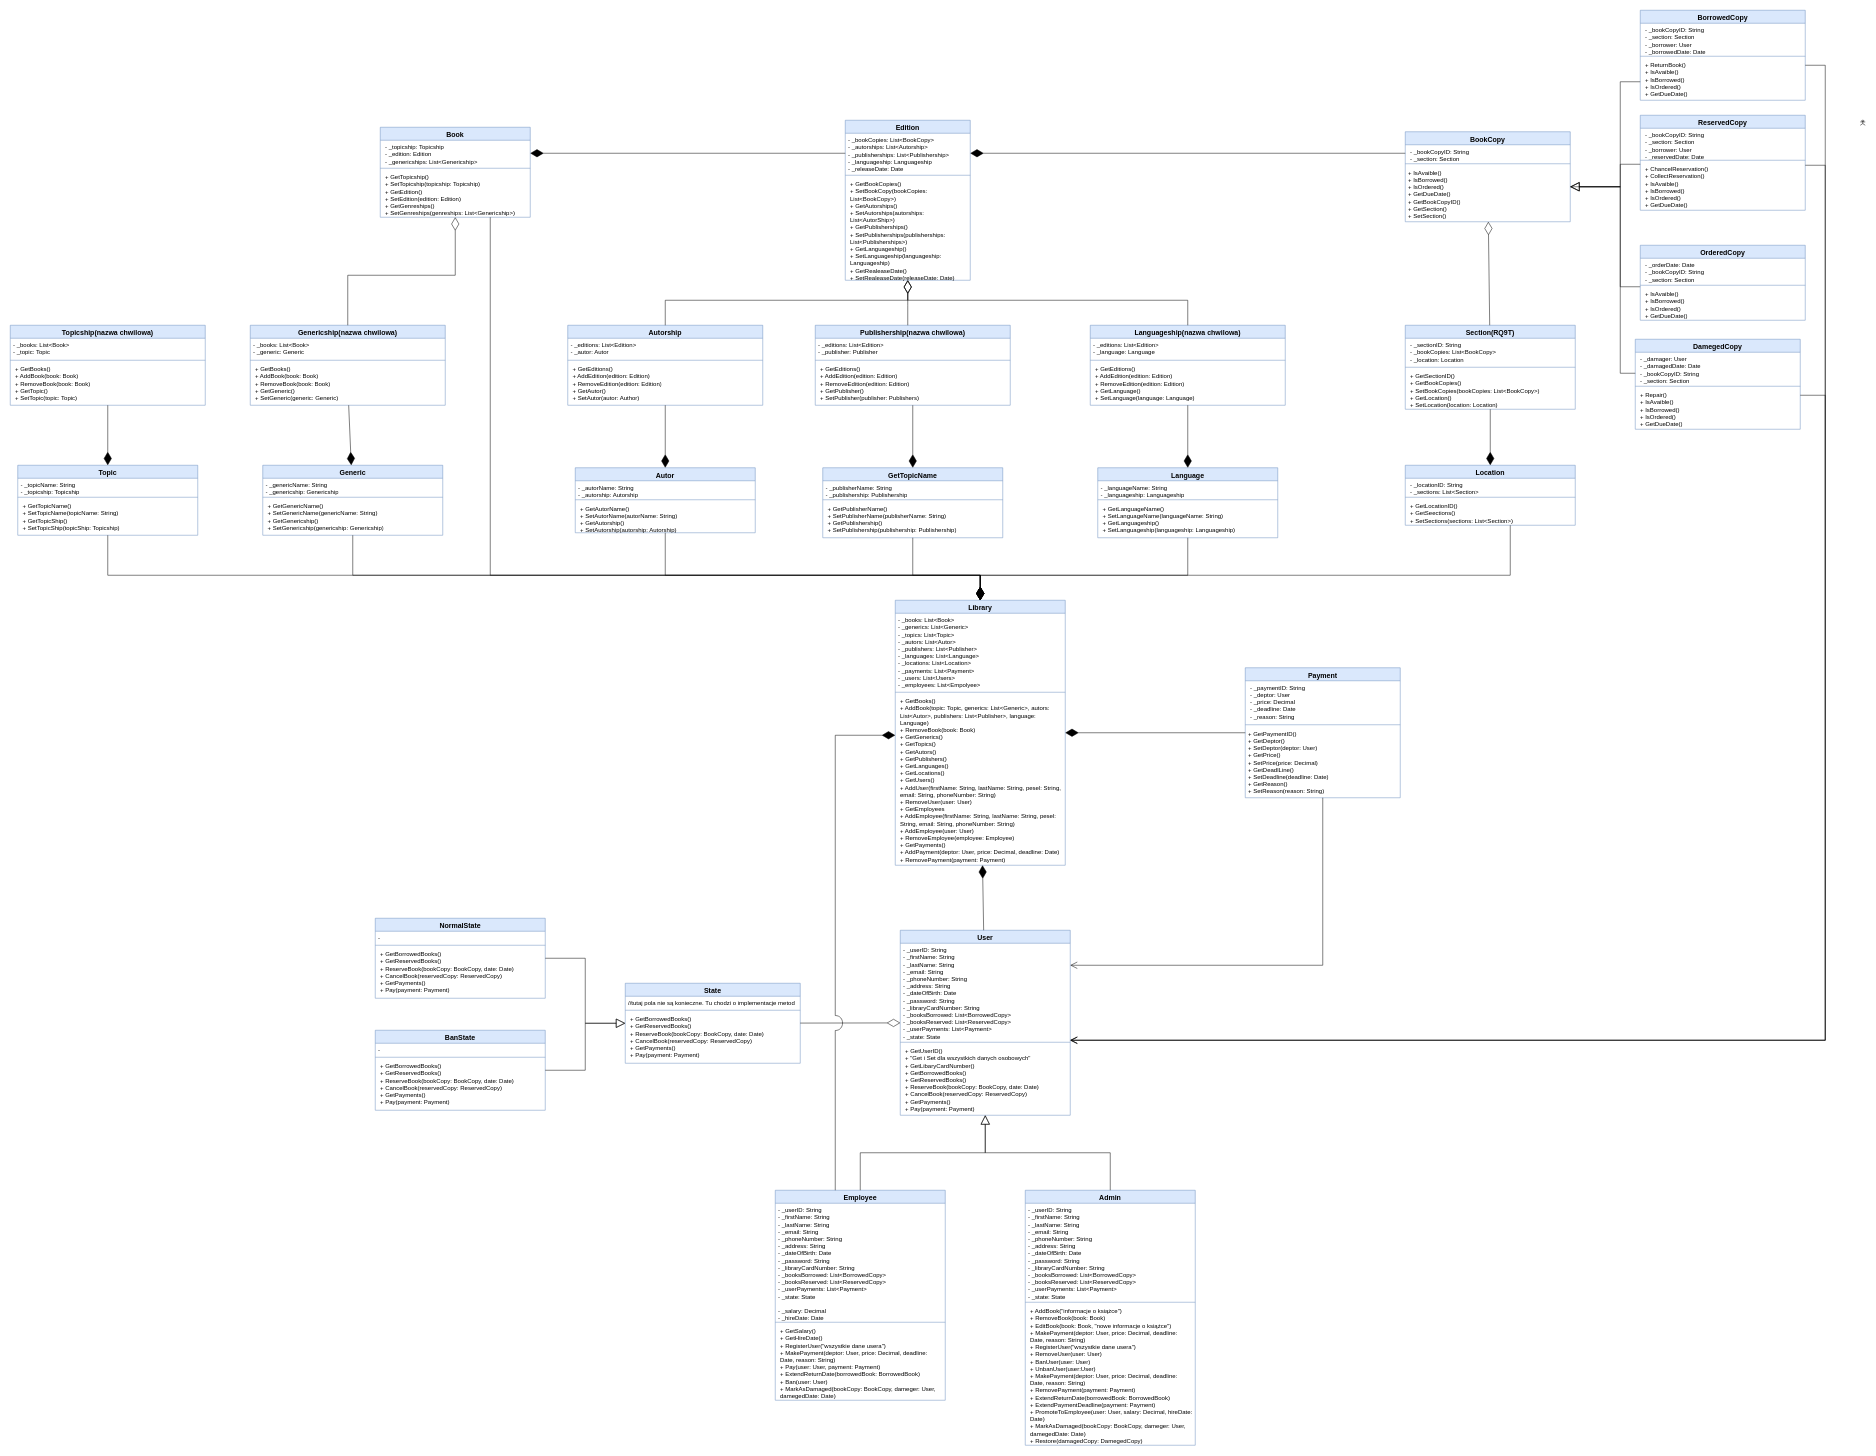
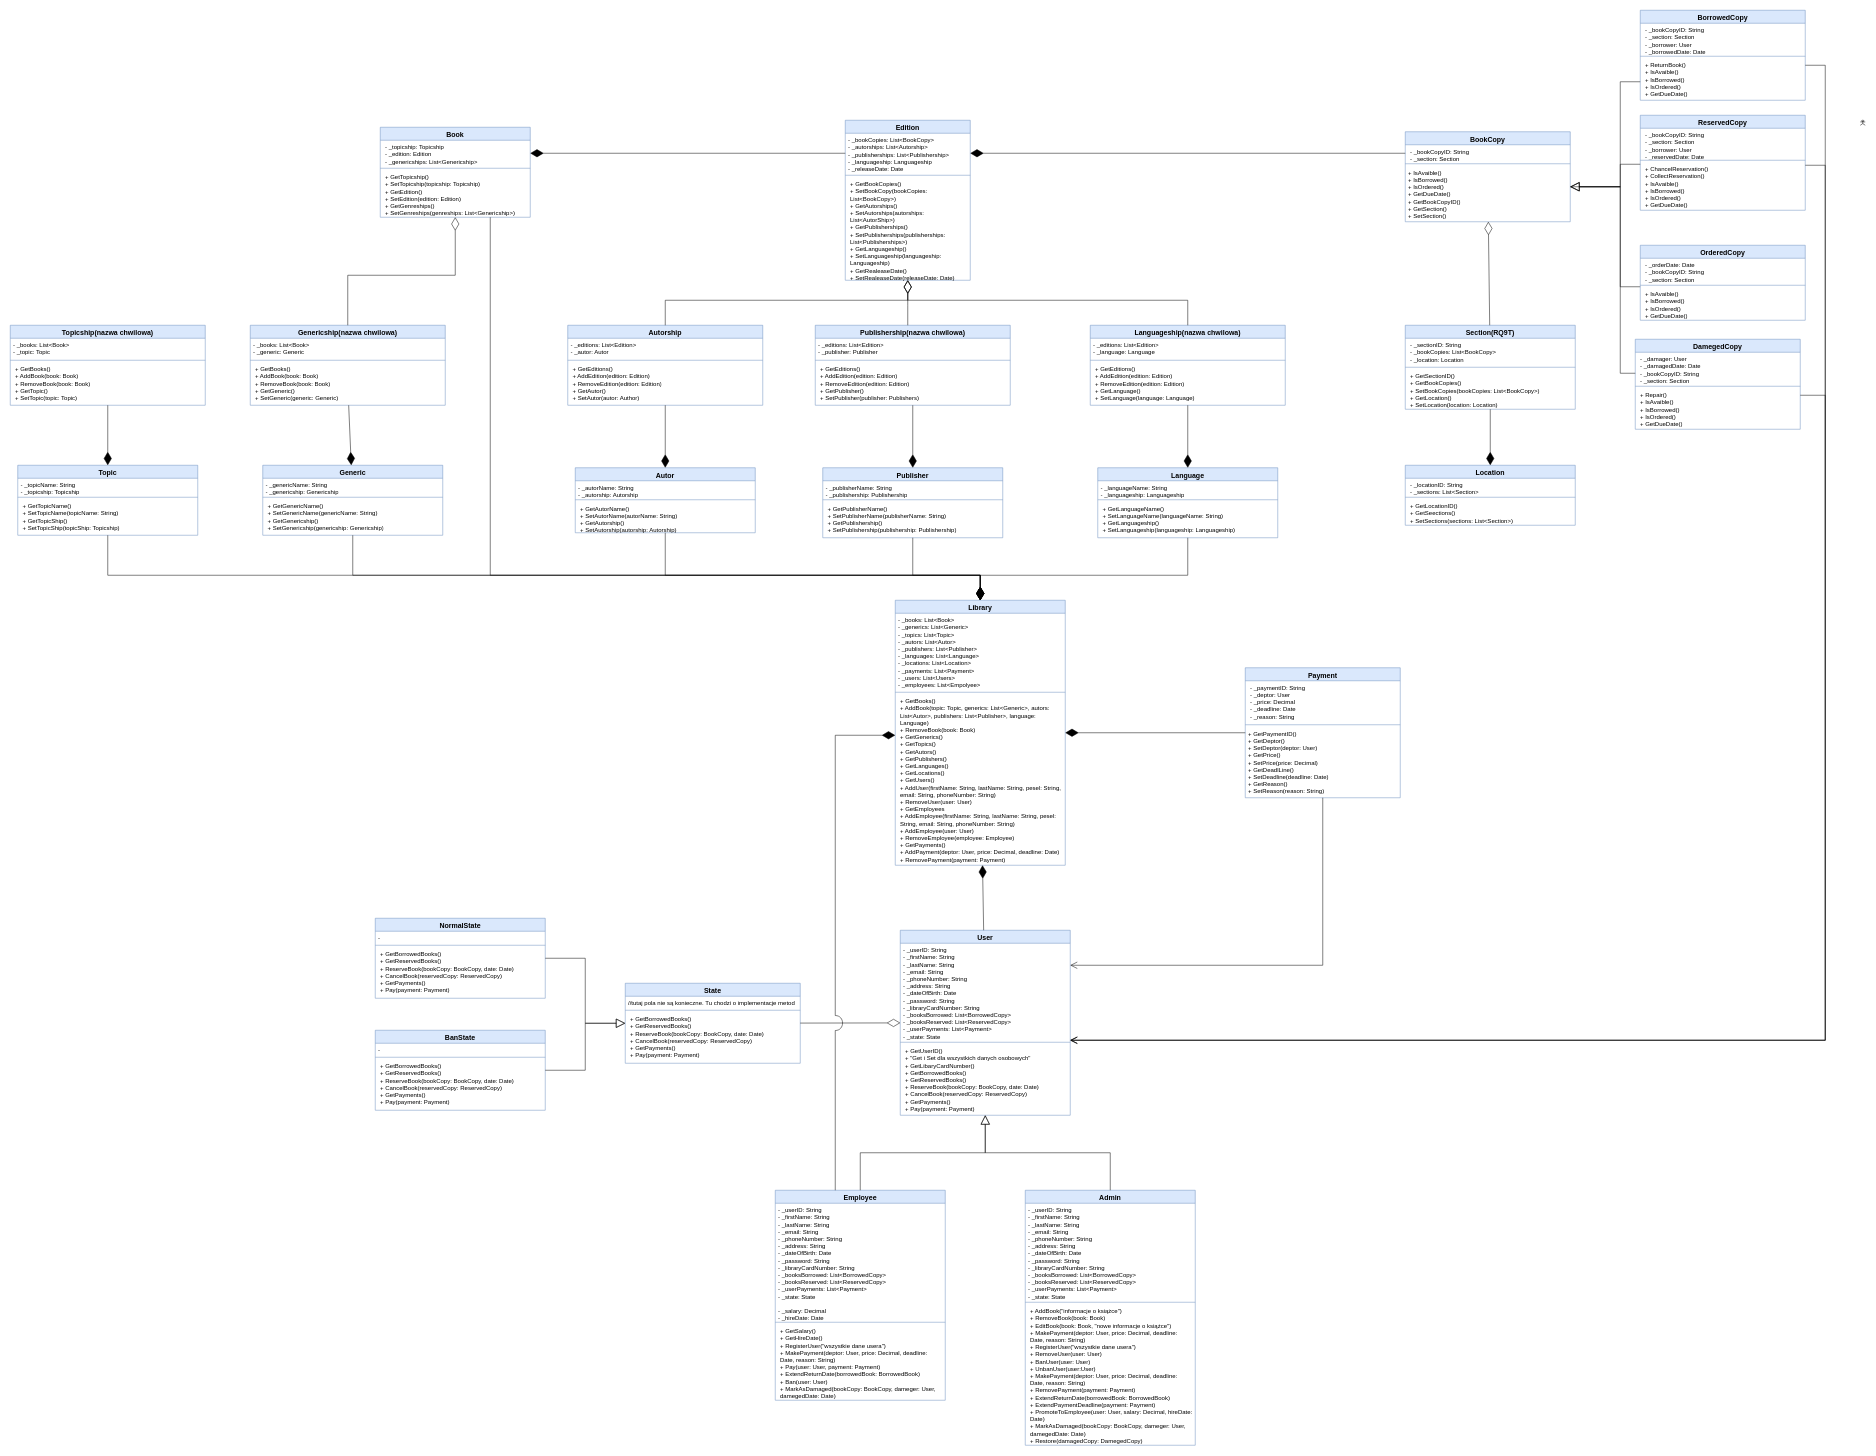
(913, 475) -> (913, 475)
(1374, 575) -> none
